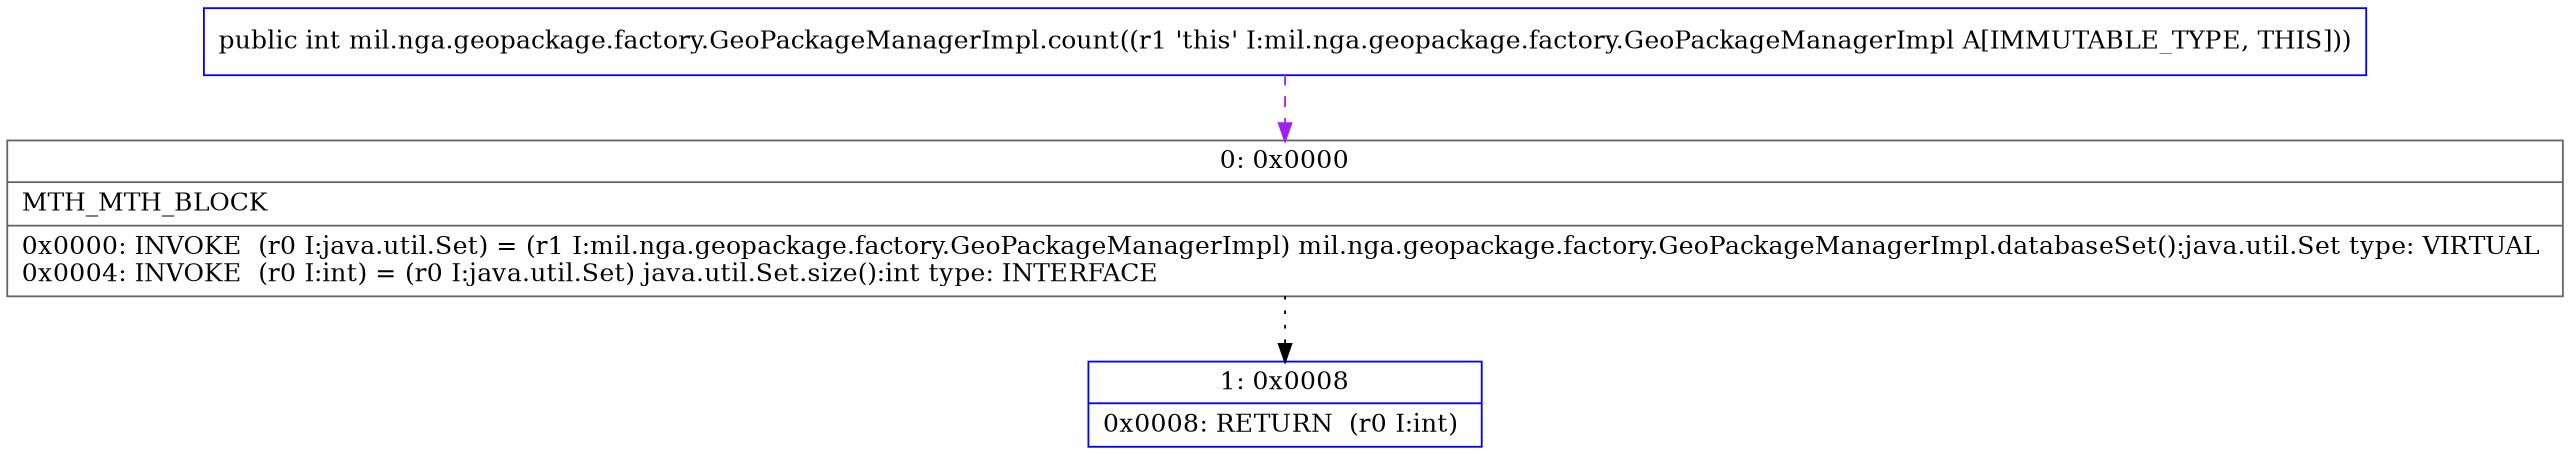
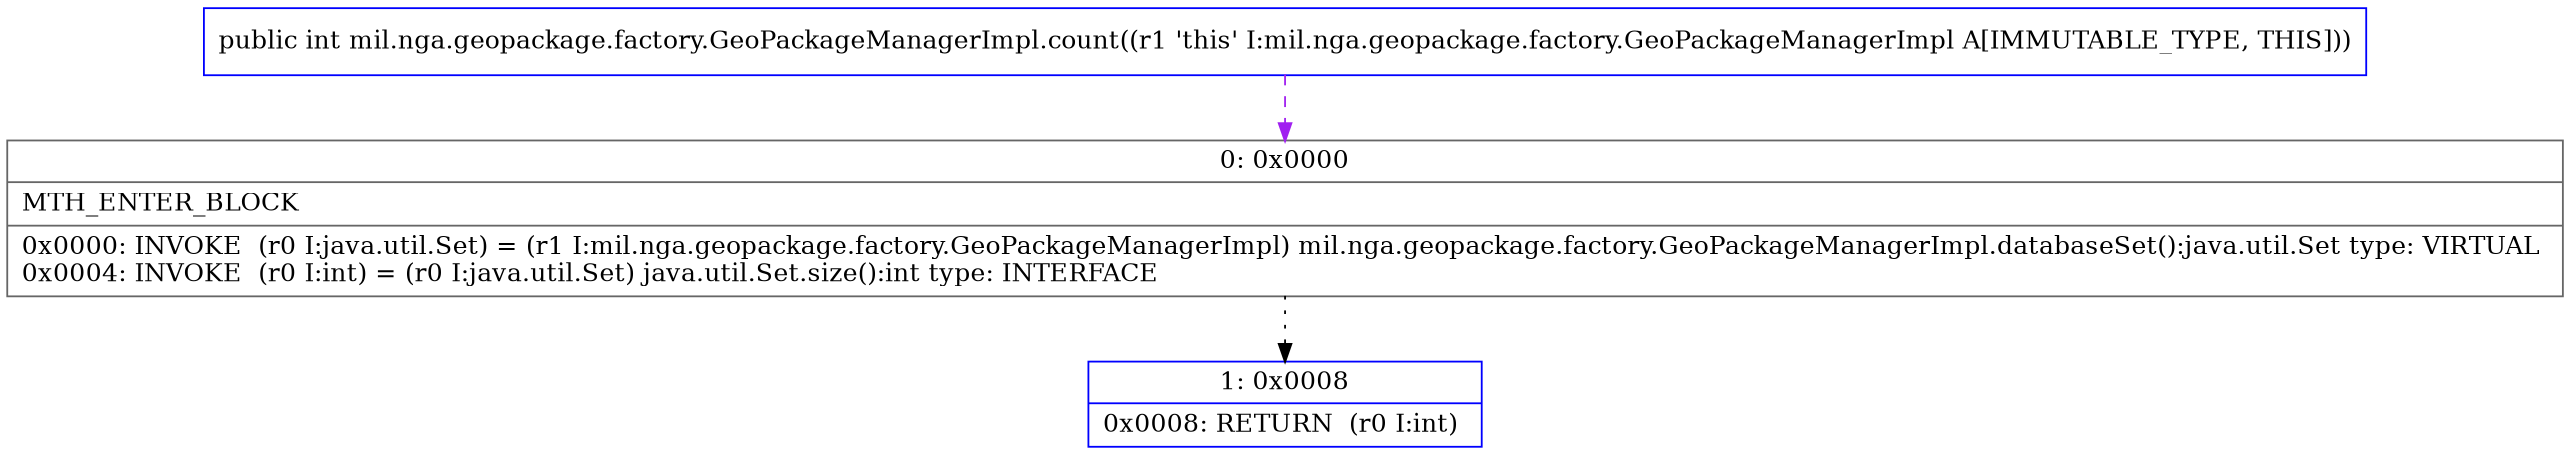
(145, 203) -> (161, 203)
